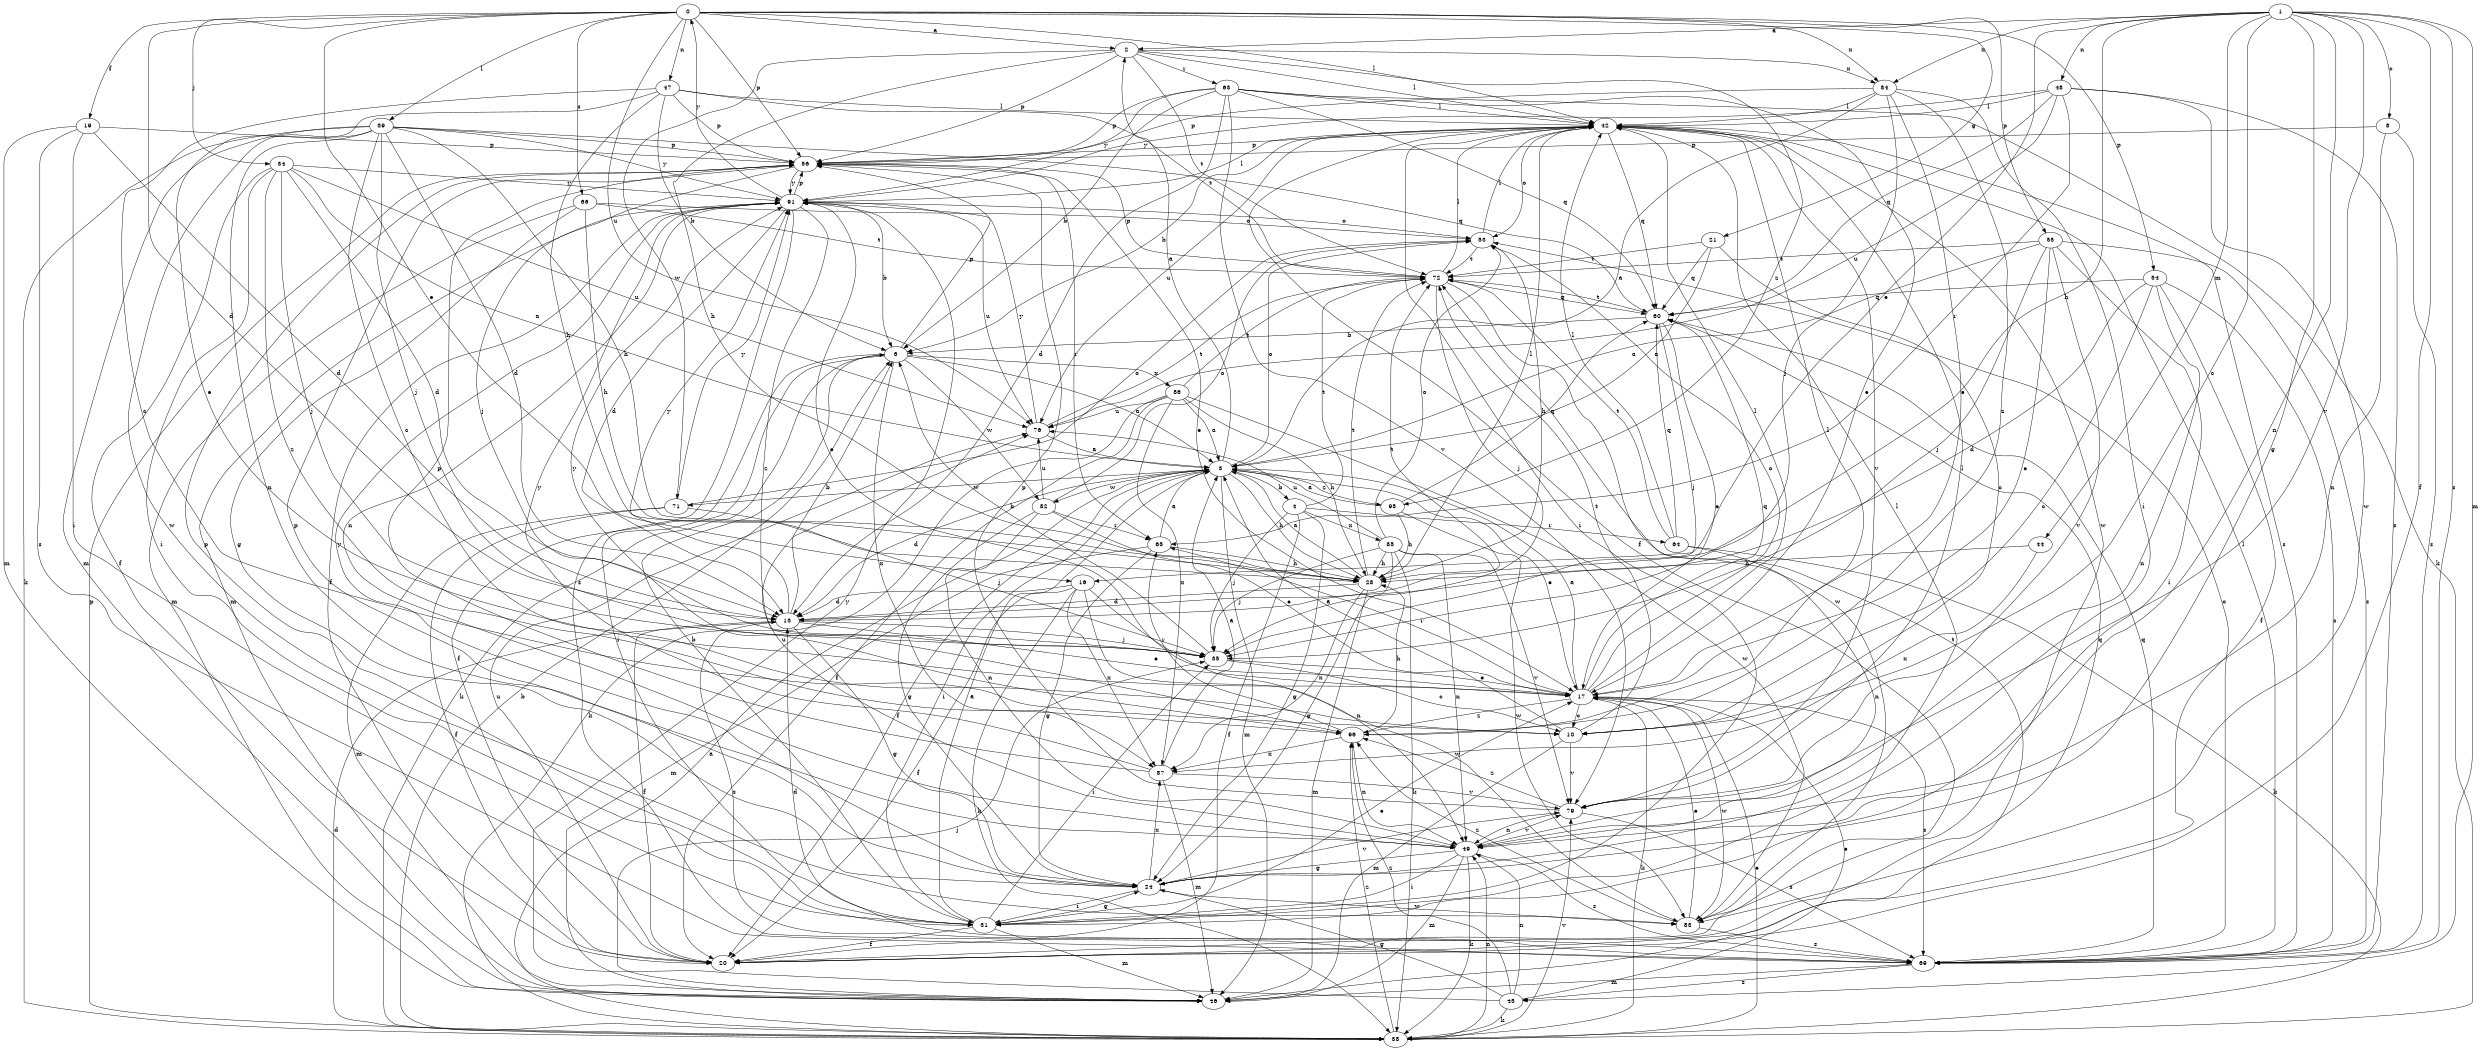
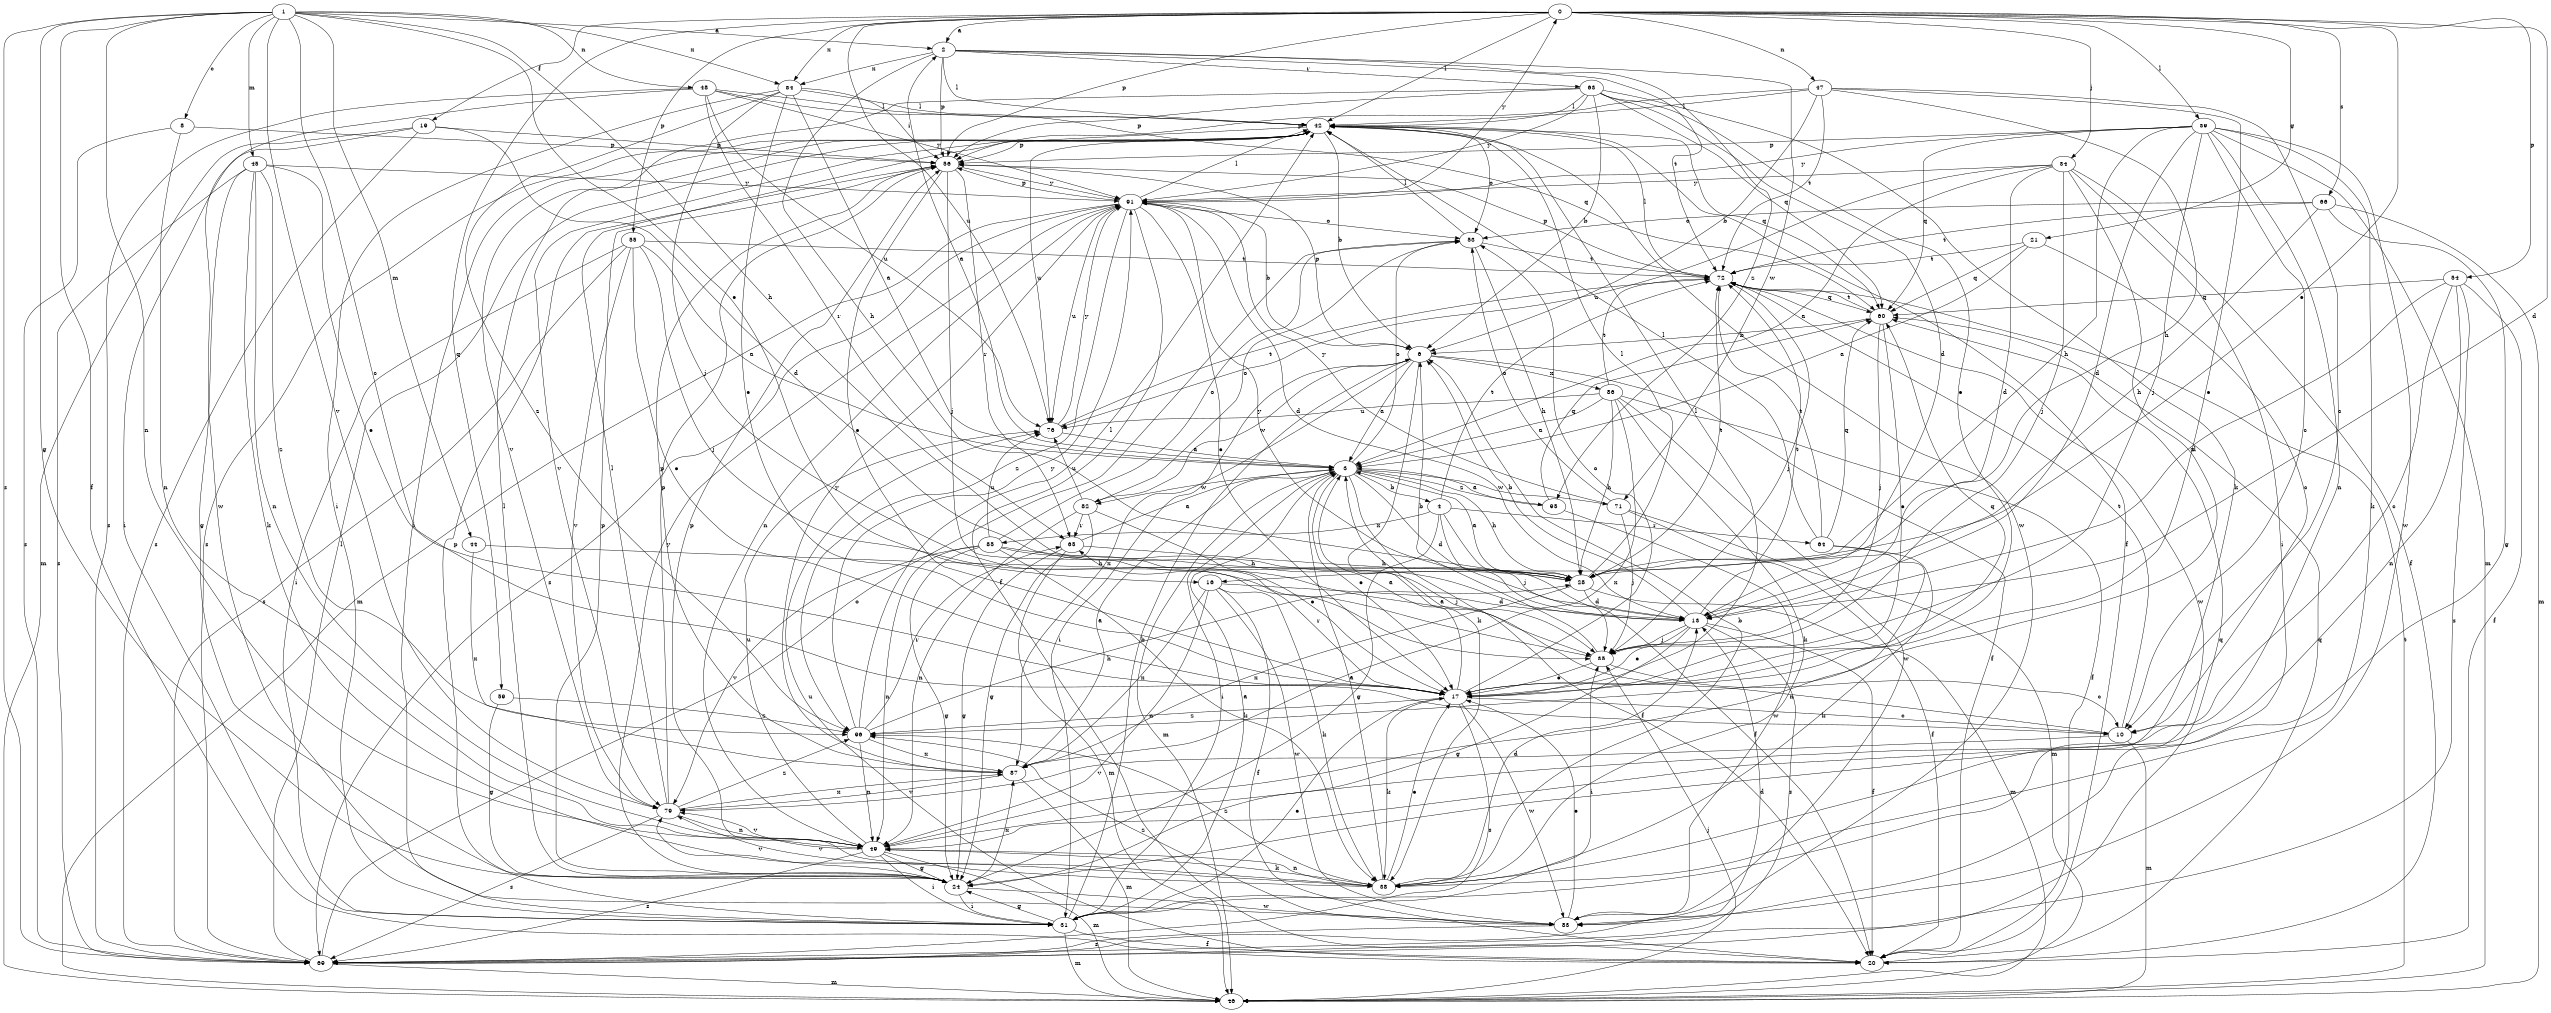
(1194, 126) -> (909, 126)
(1407, 549) -> none
none -> (502, 697)
none -> (839, 789)
(1720, 982) -> (57, 626)
